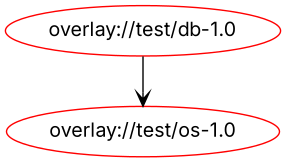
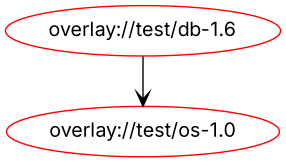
(143, 31) -> (143, 31)
